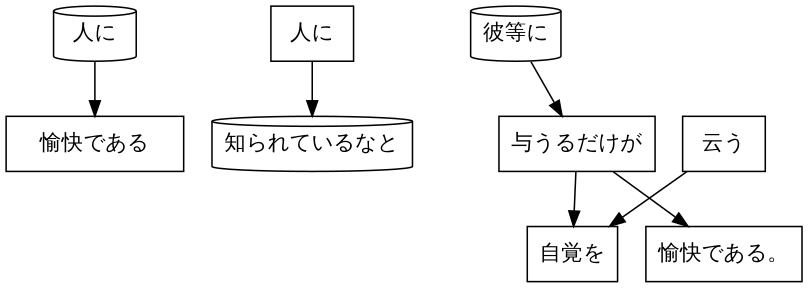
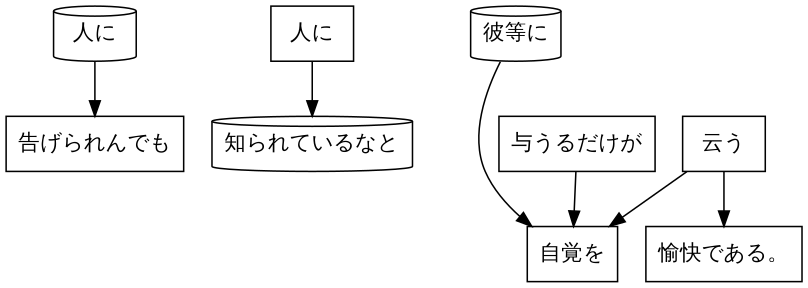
(543, 82) -> (479, 144)
(95, 144) -> (95, 144)
(641, 192) -> (724, 191)
